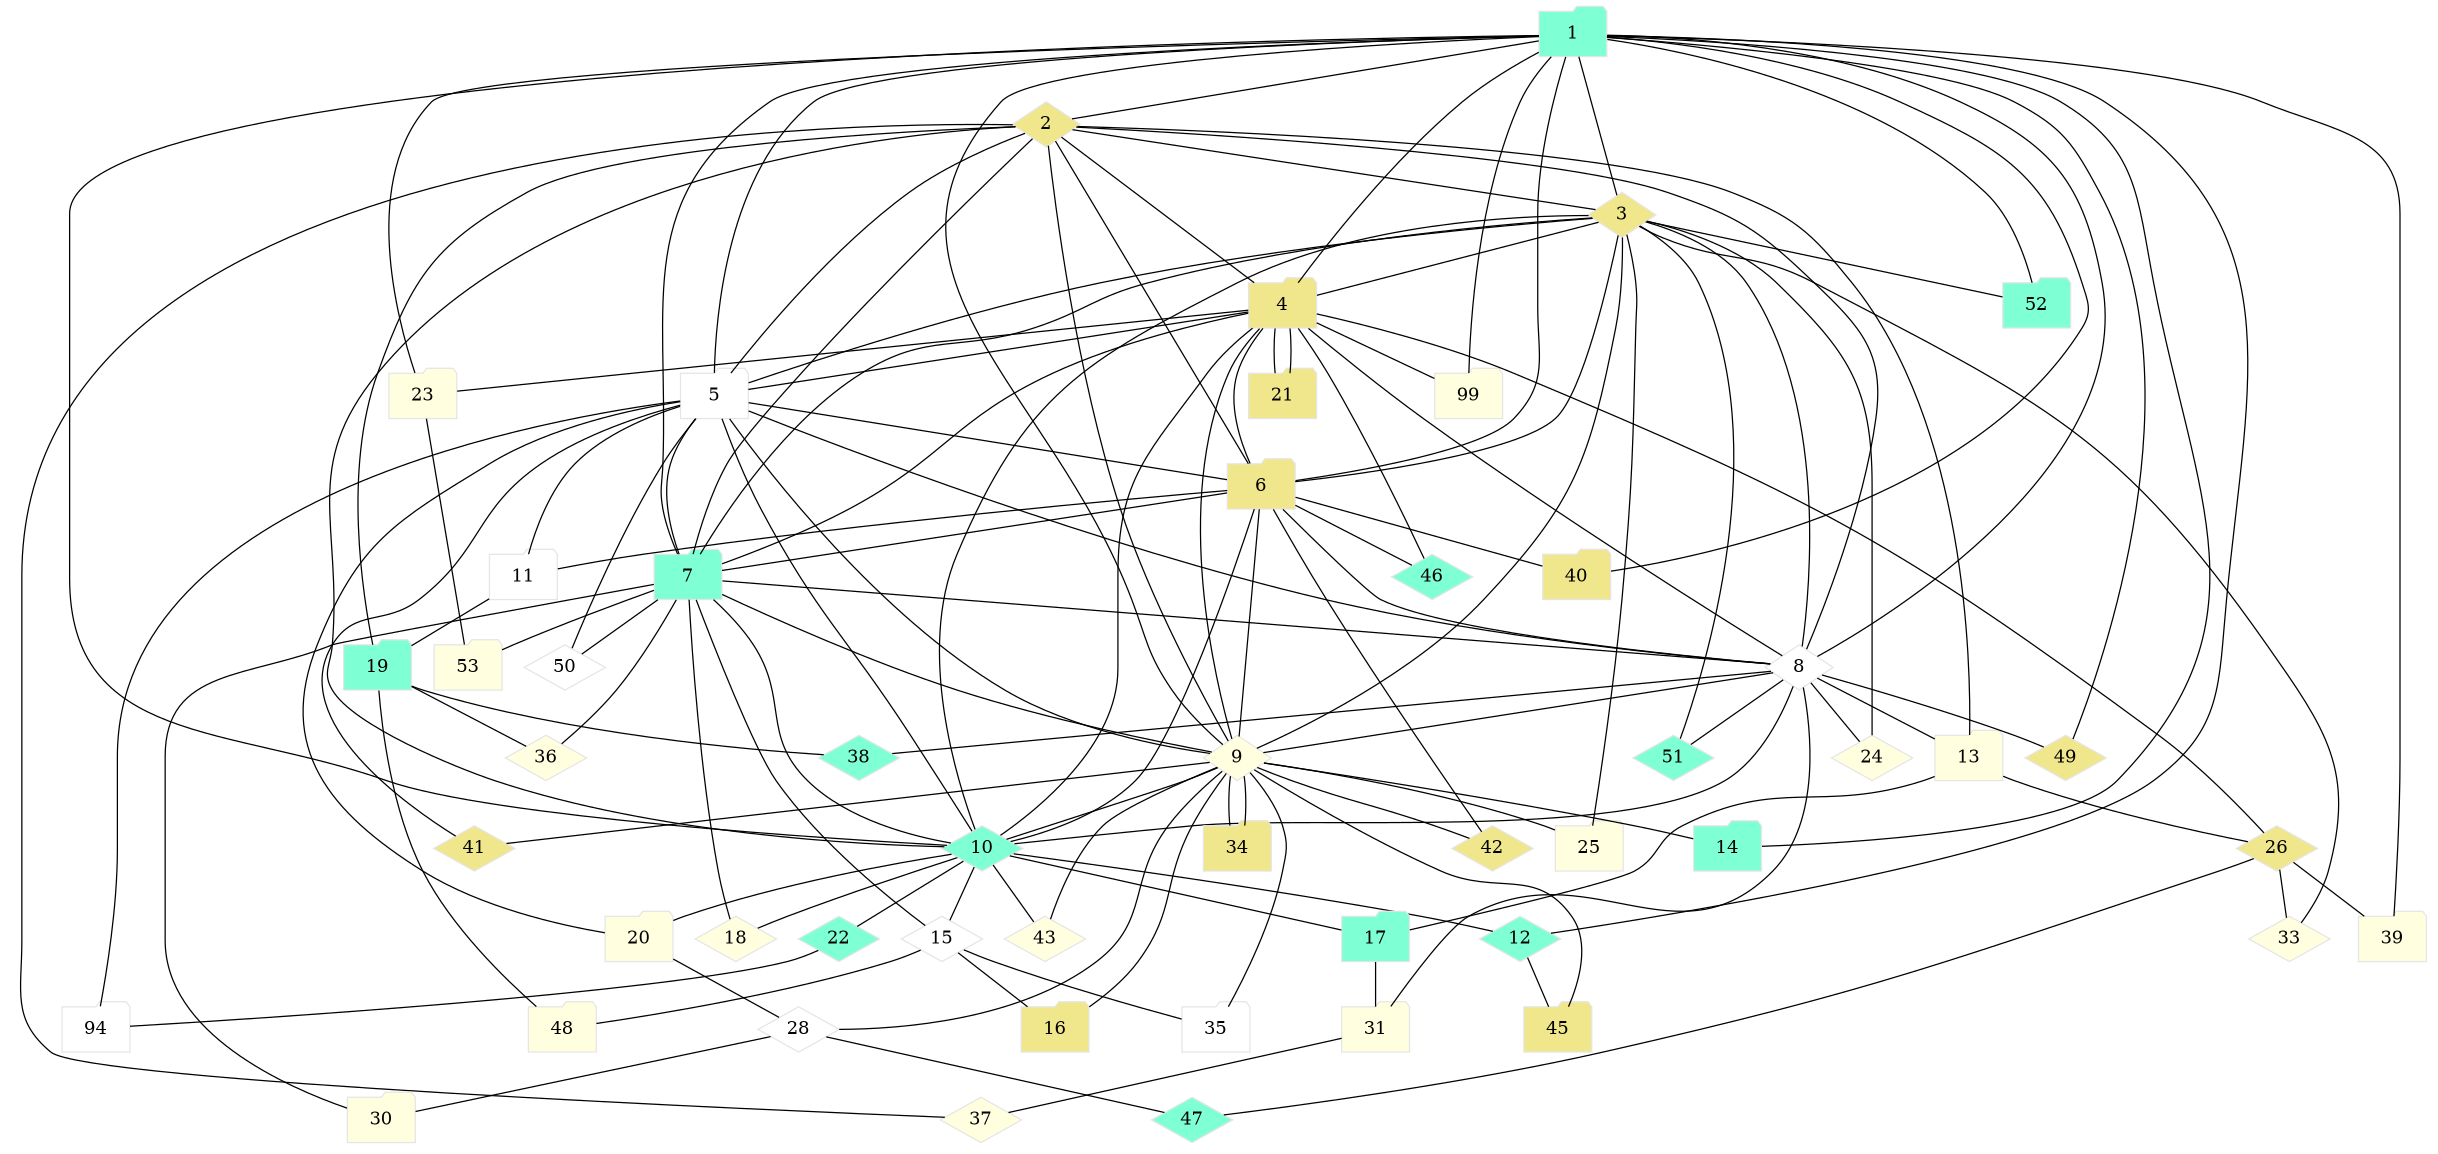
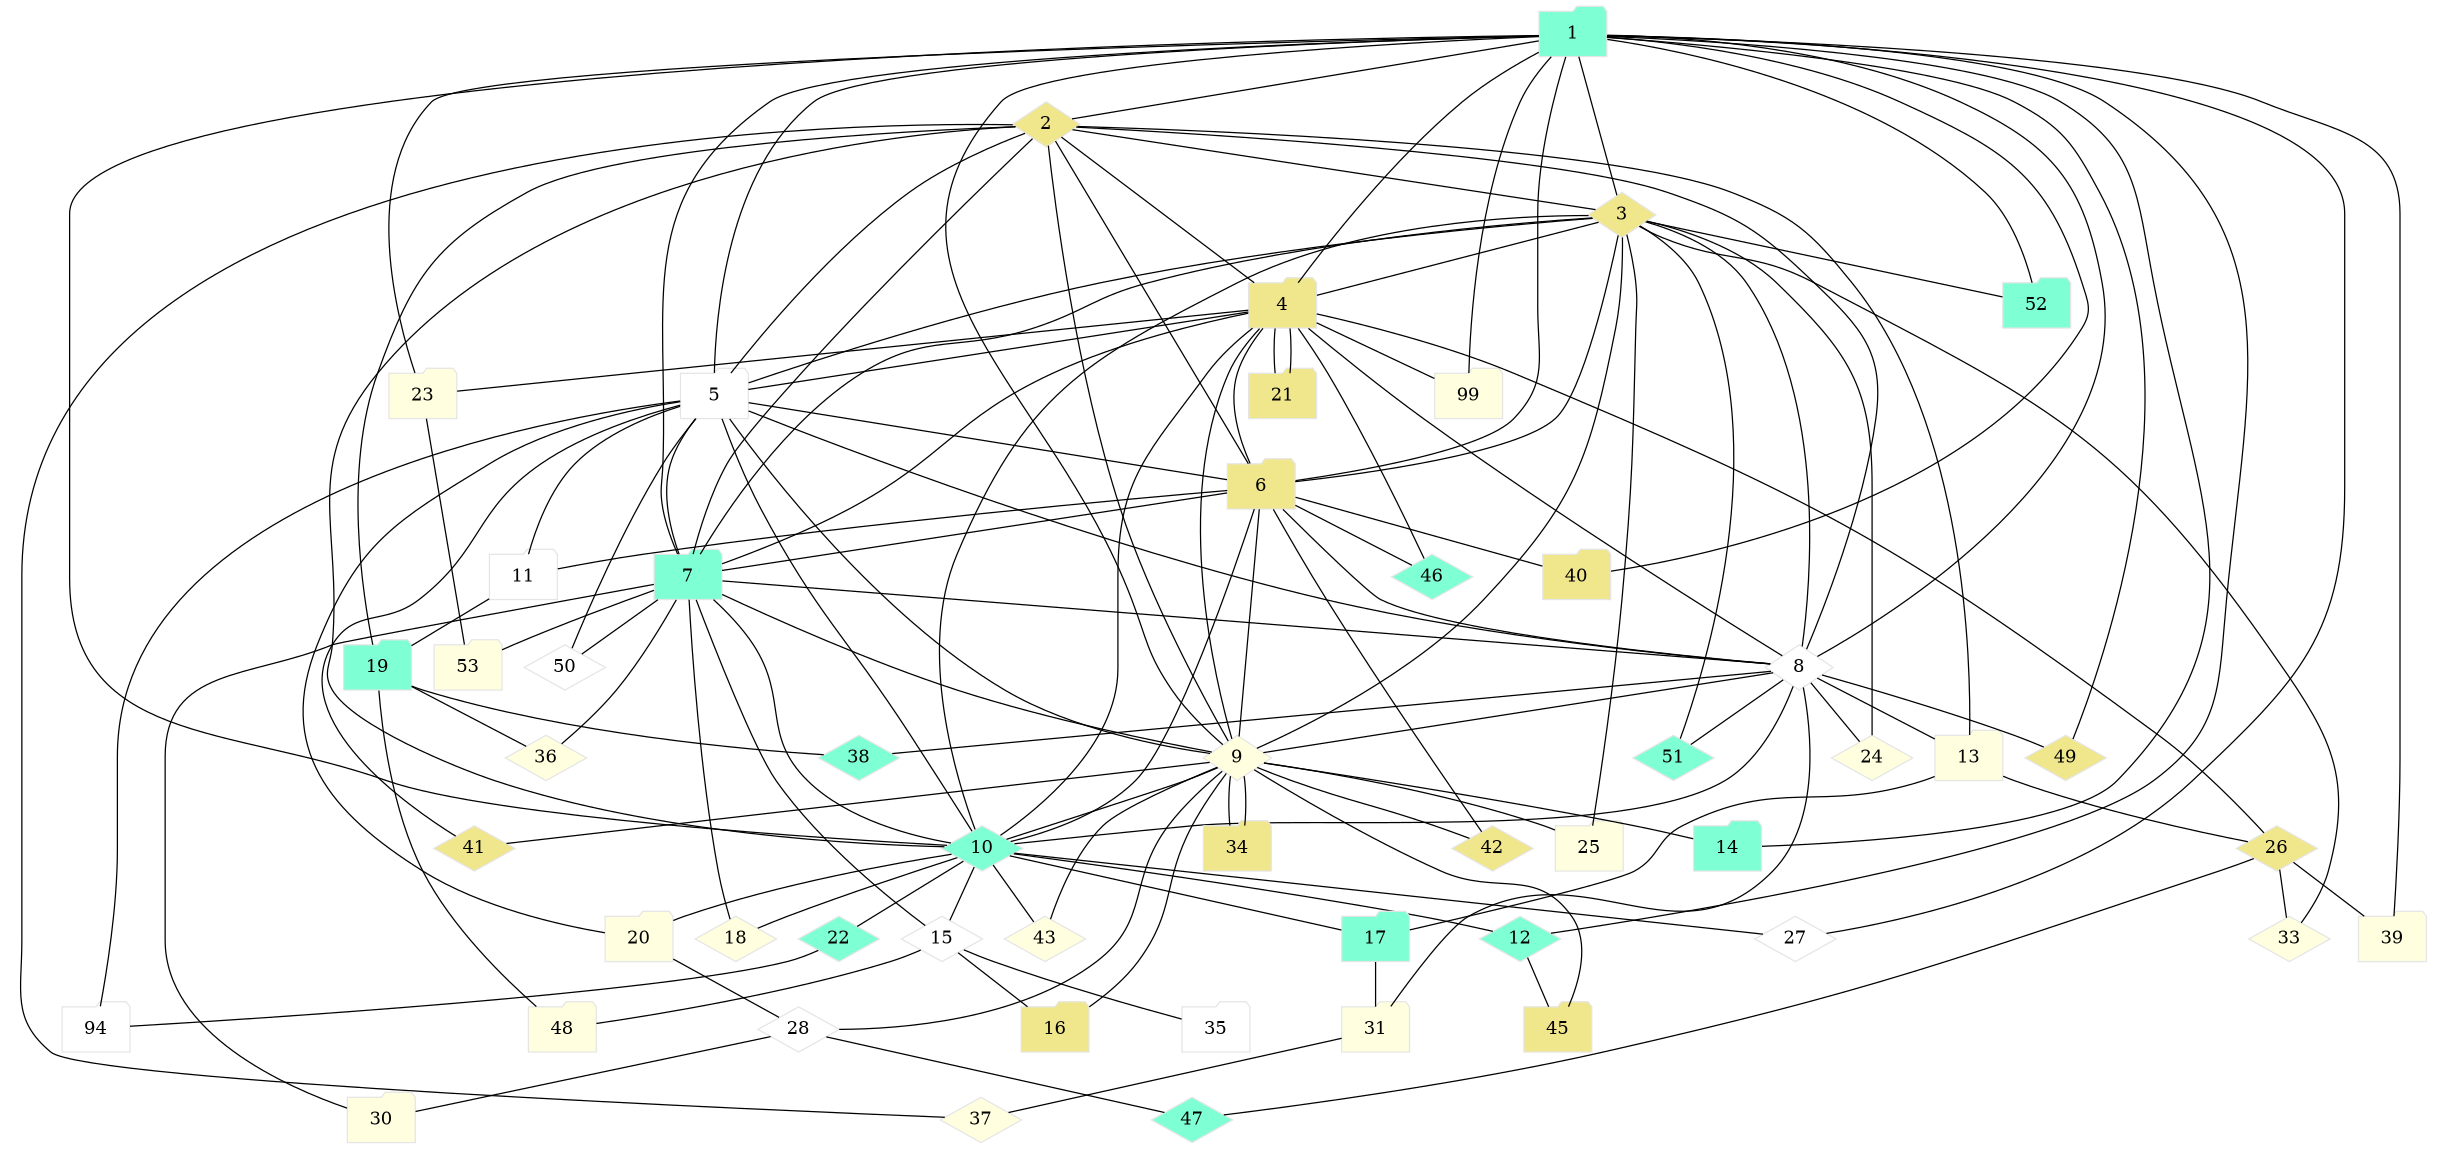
(1280, 883) -> none
none -> (1795, 939)
